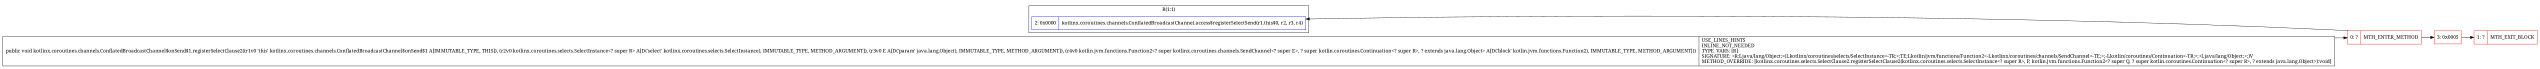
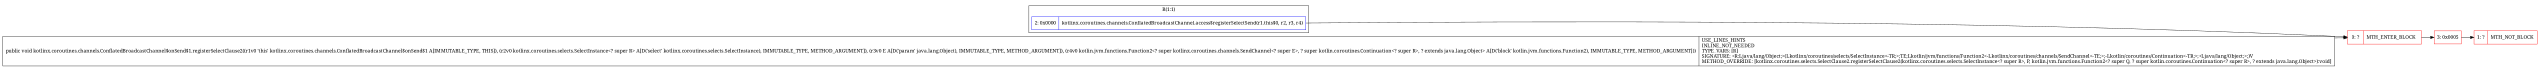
(1829, 17) -> (1825, 23)
(2391, 37) -> (2391, 37)
(2512, 37) -> (2512, 37)
